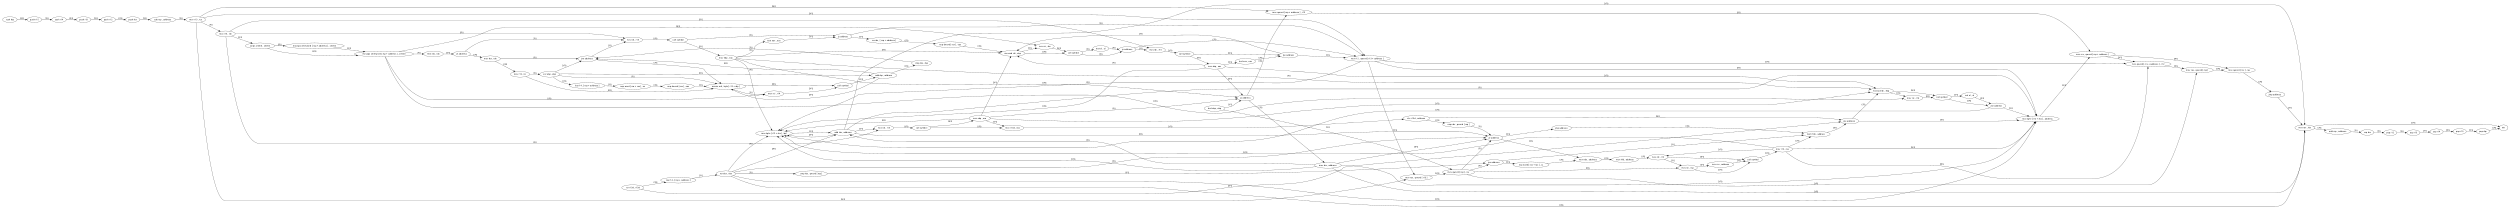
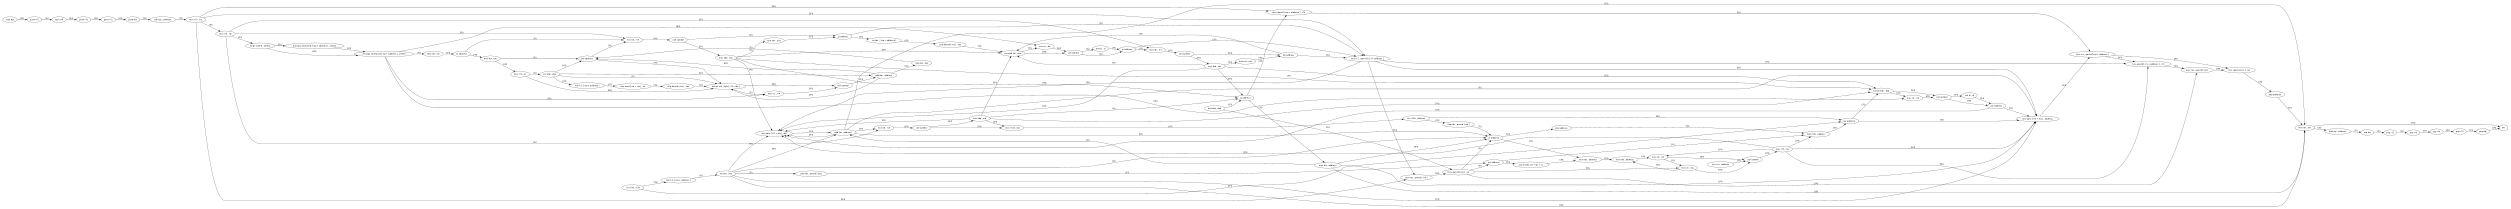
(1045, 160) -> none
(1702, 166) -> (1655, 167)
